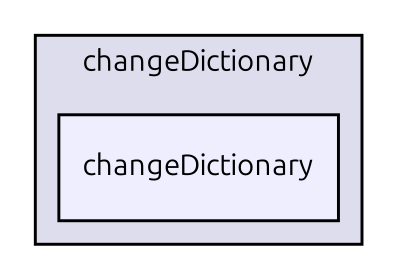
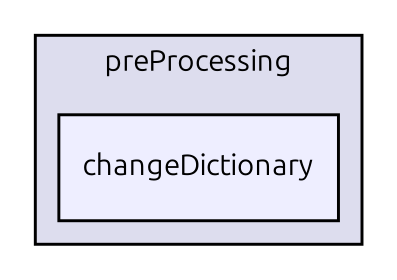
(199, 63) -> (199, 63)
